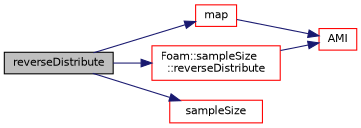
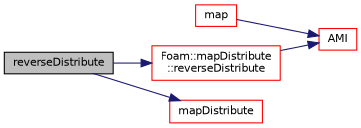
(139, 39) -> none
(216, 63) -> (216, 63)
(216, 112) -> (216, 112)
